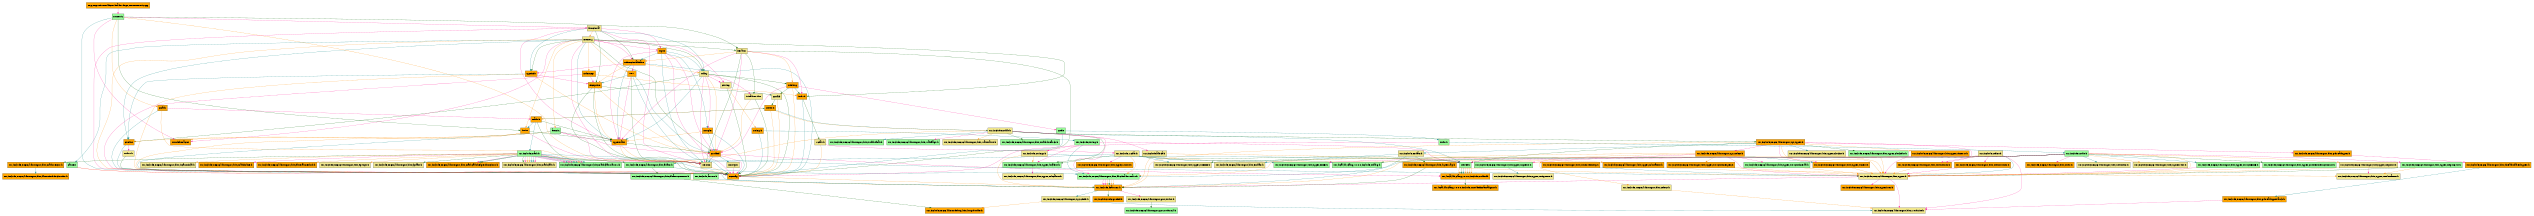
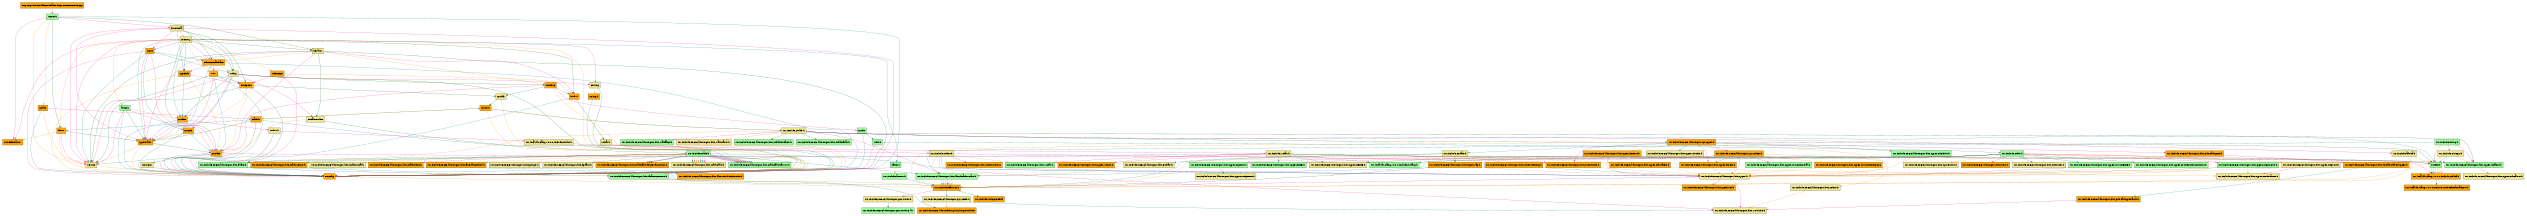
(716, 113) -> none
(918, 133) -> none
none -> (549, 142)
none -> (1030, 165)
